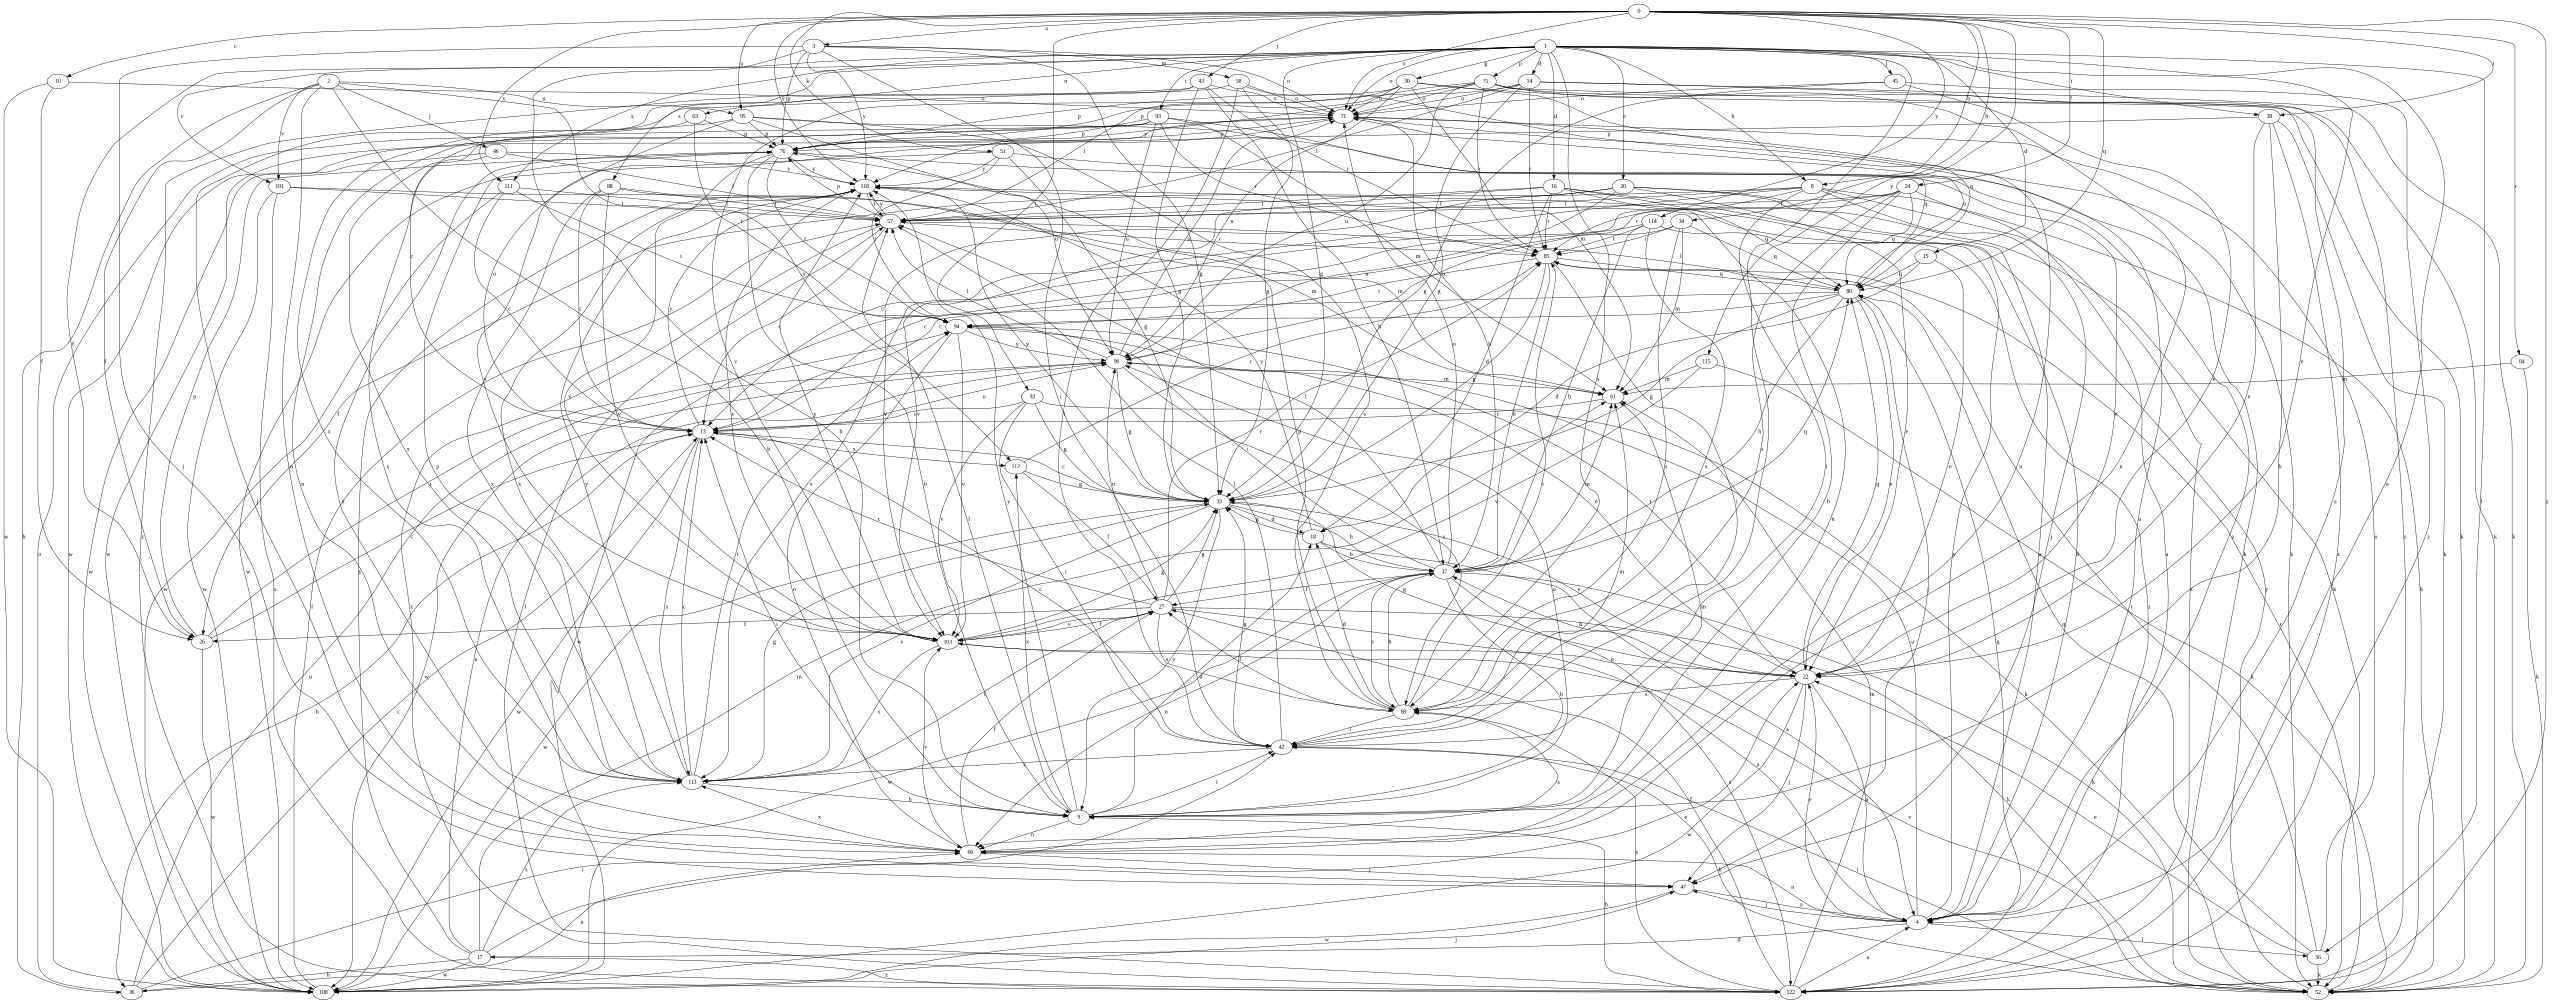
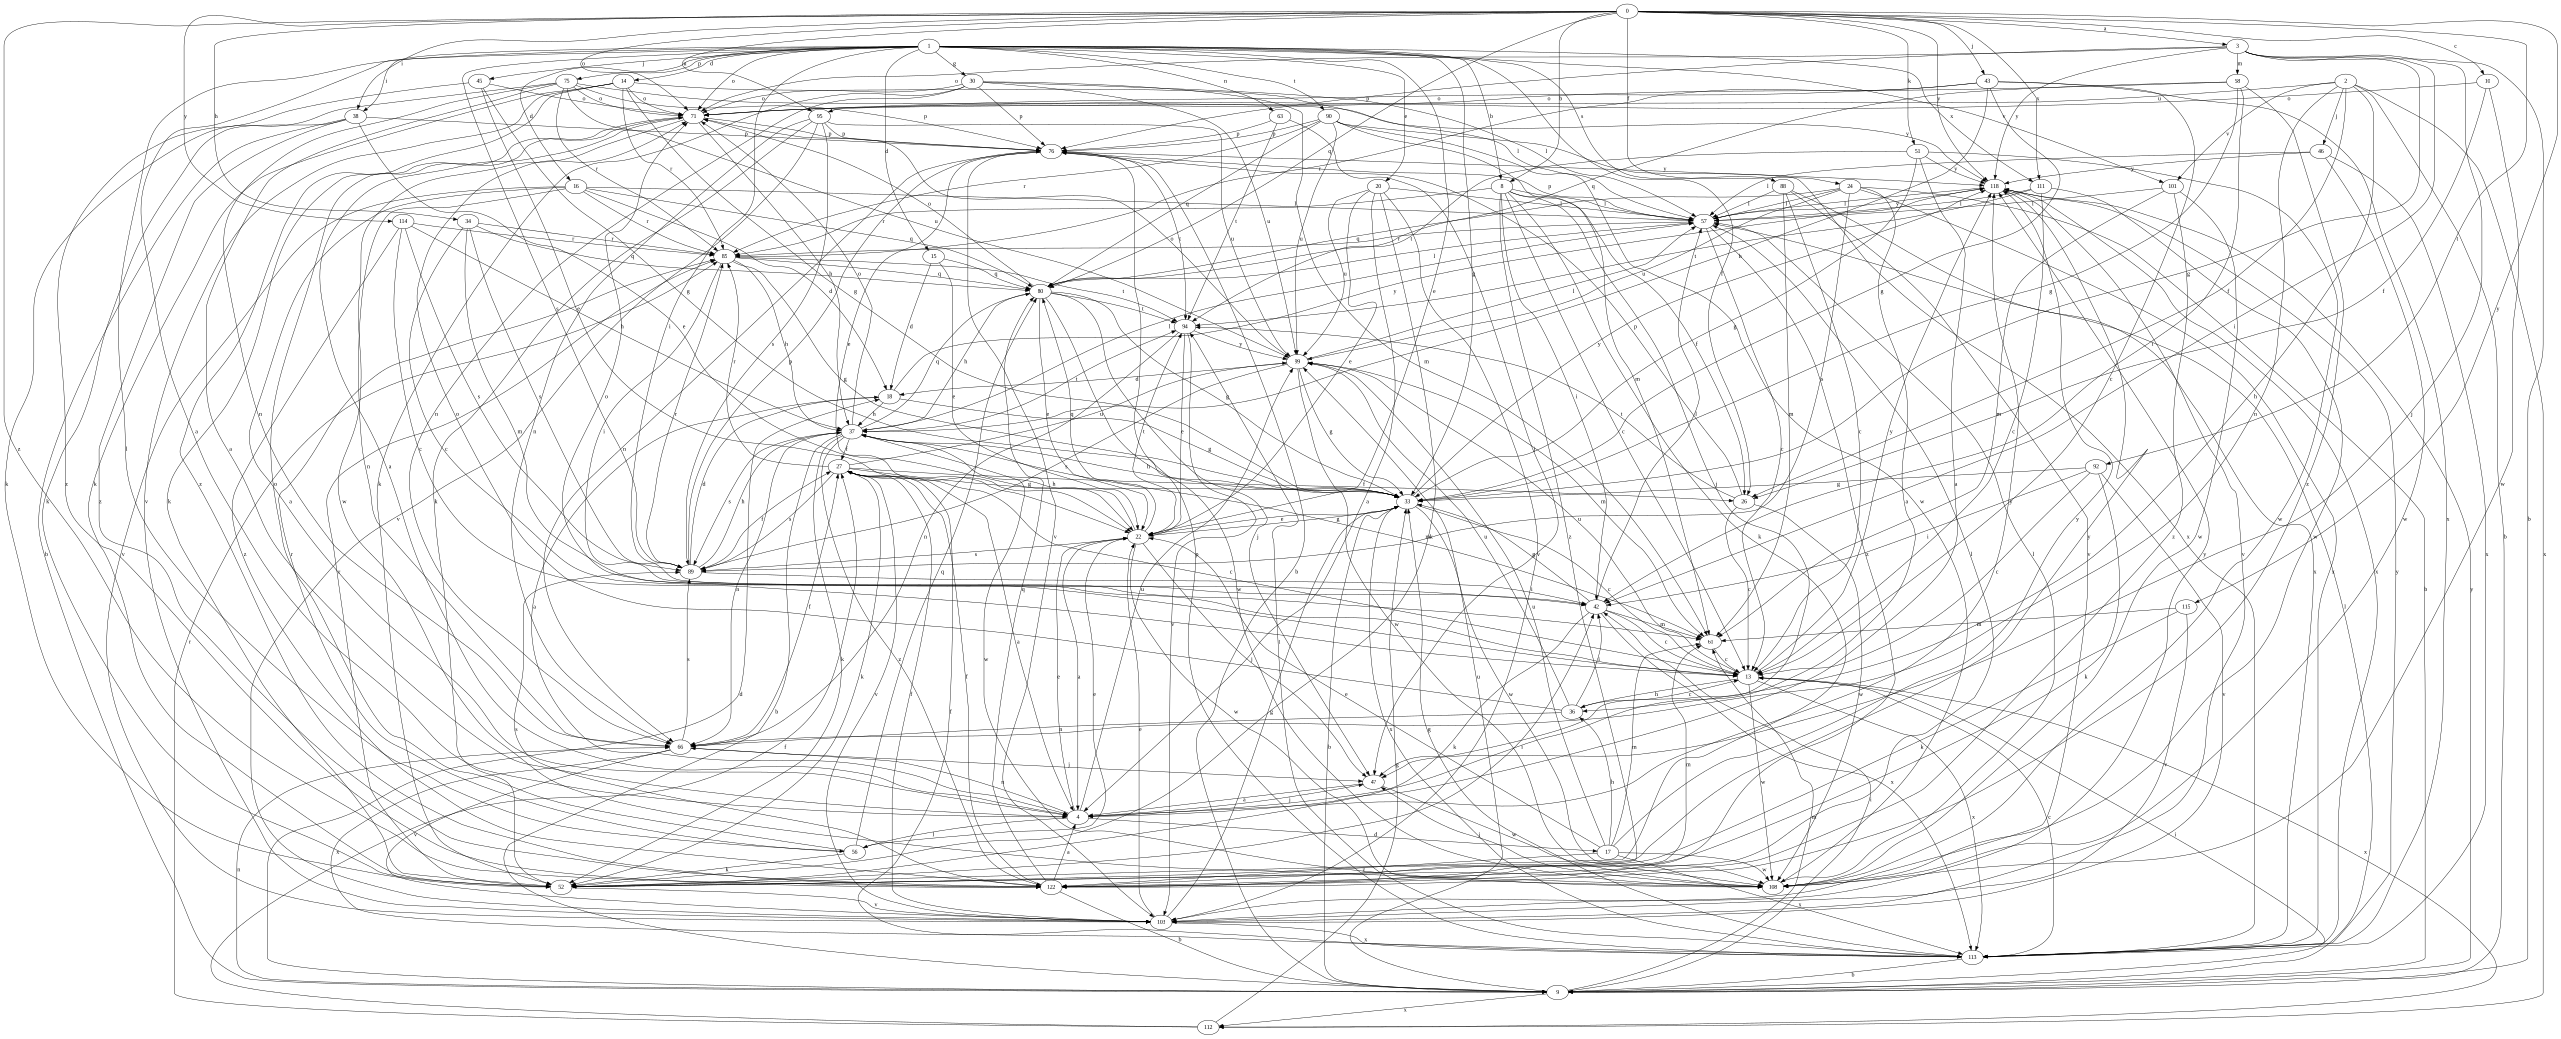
(1158, 116) -> (1329, 116)
(2522, 362) -> none
(1264, 519) -> (1095, 380)
(2078, 554) -> (291, 502)
(1174, 660) -> (1329, 747)
